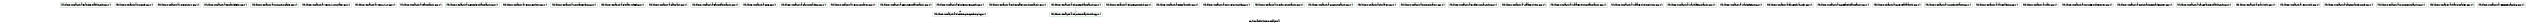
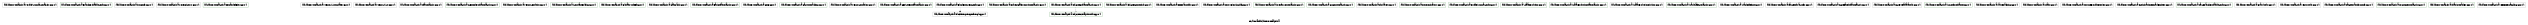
none -> (30, 5)
(275, 5) -> none
